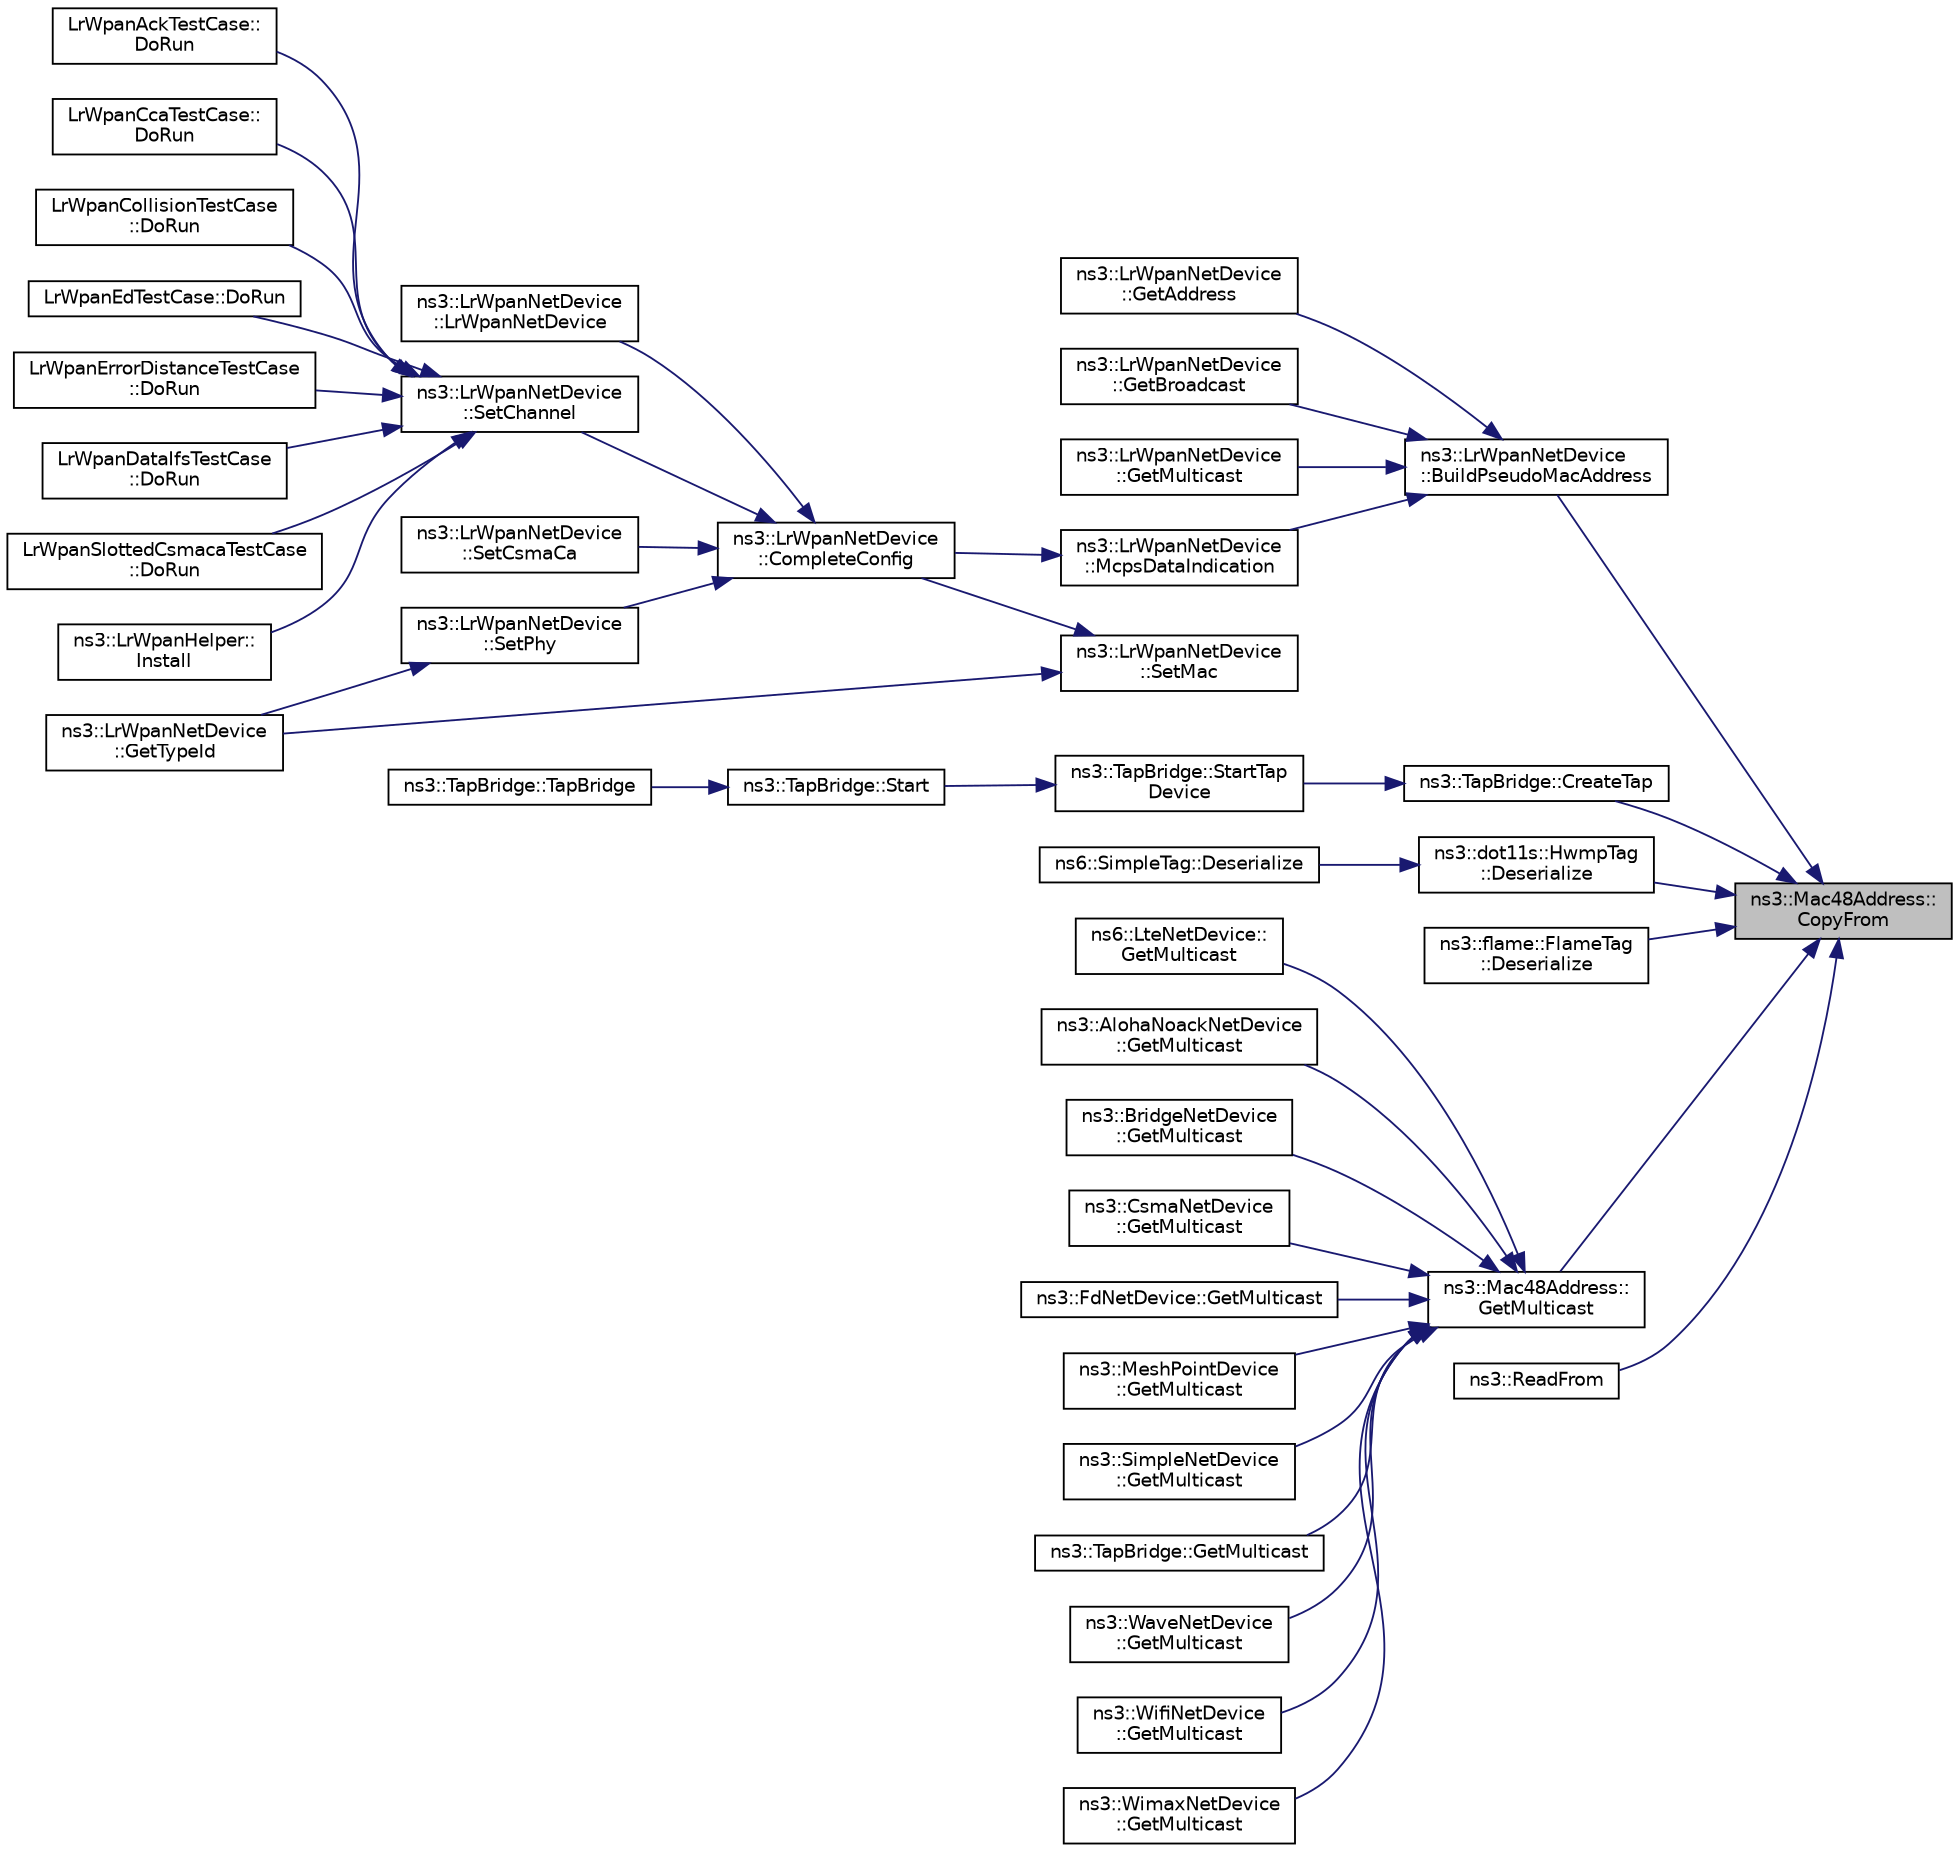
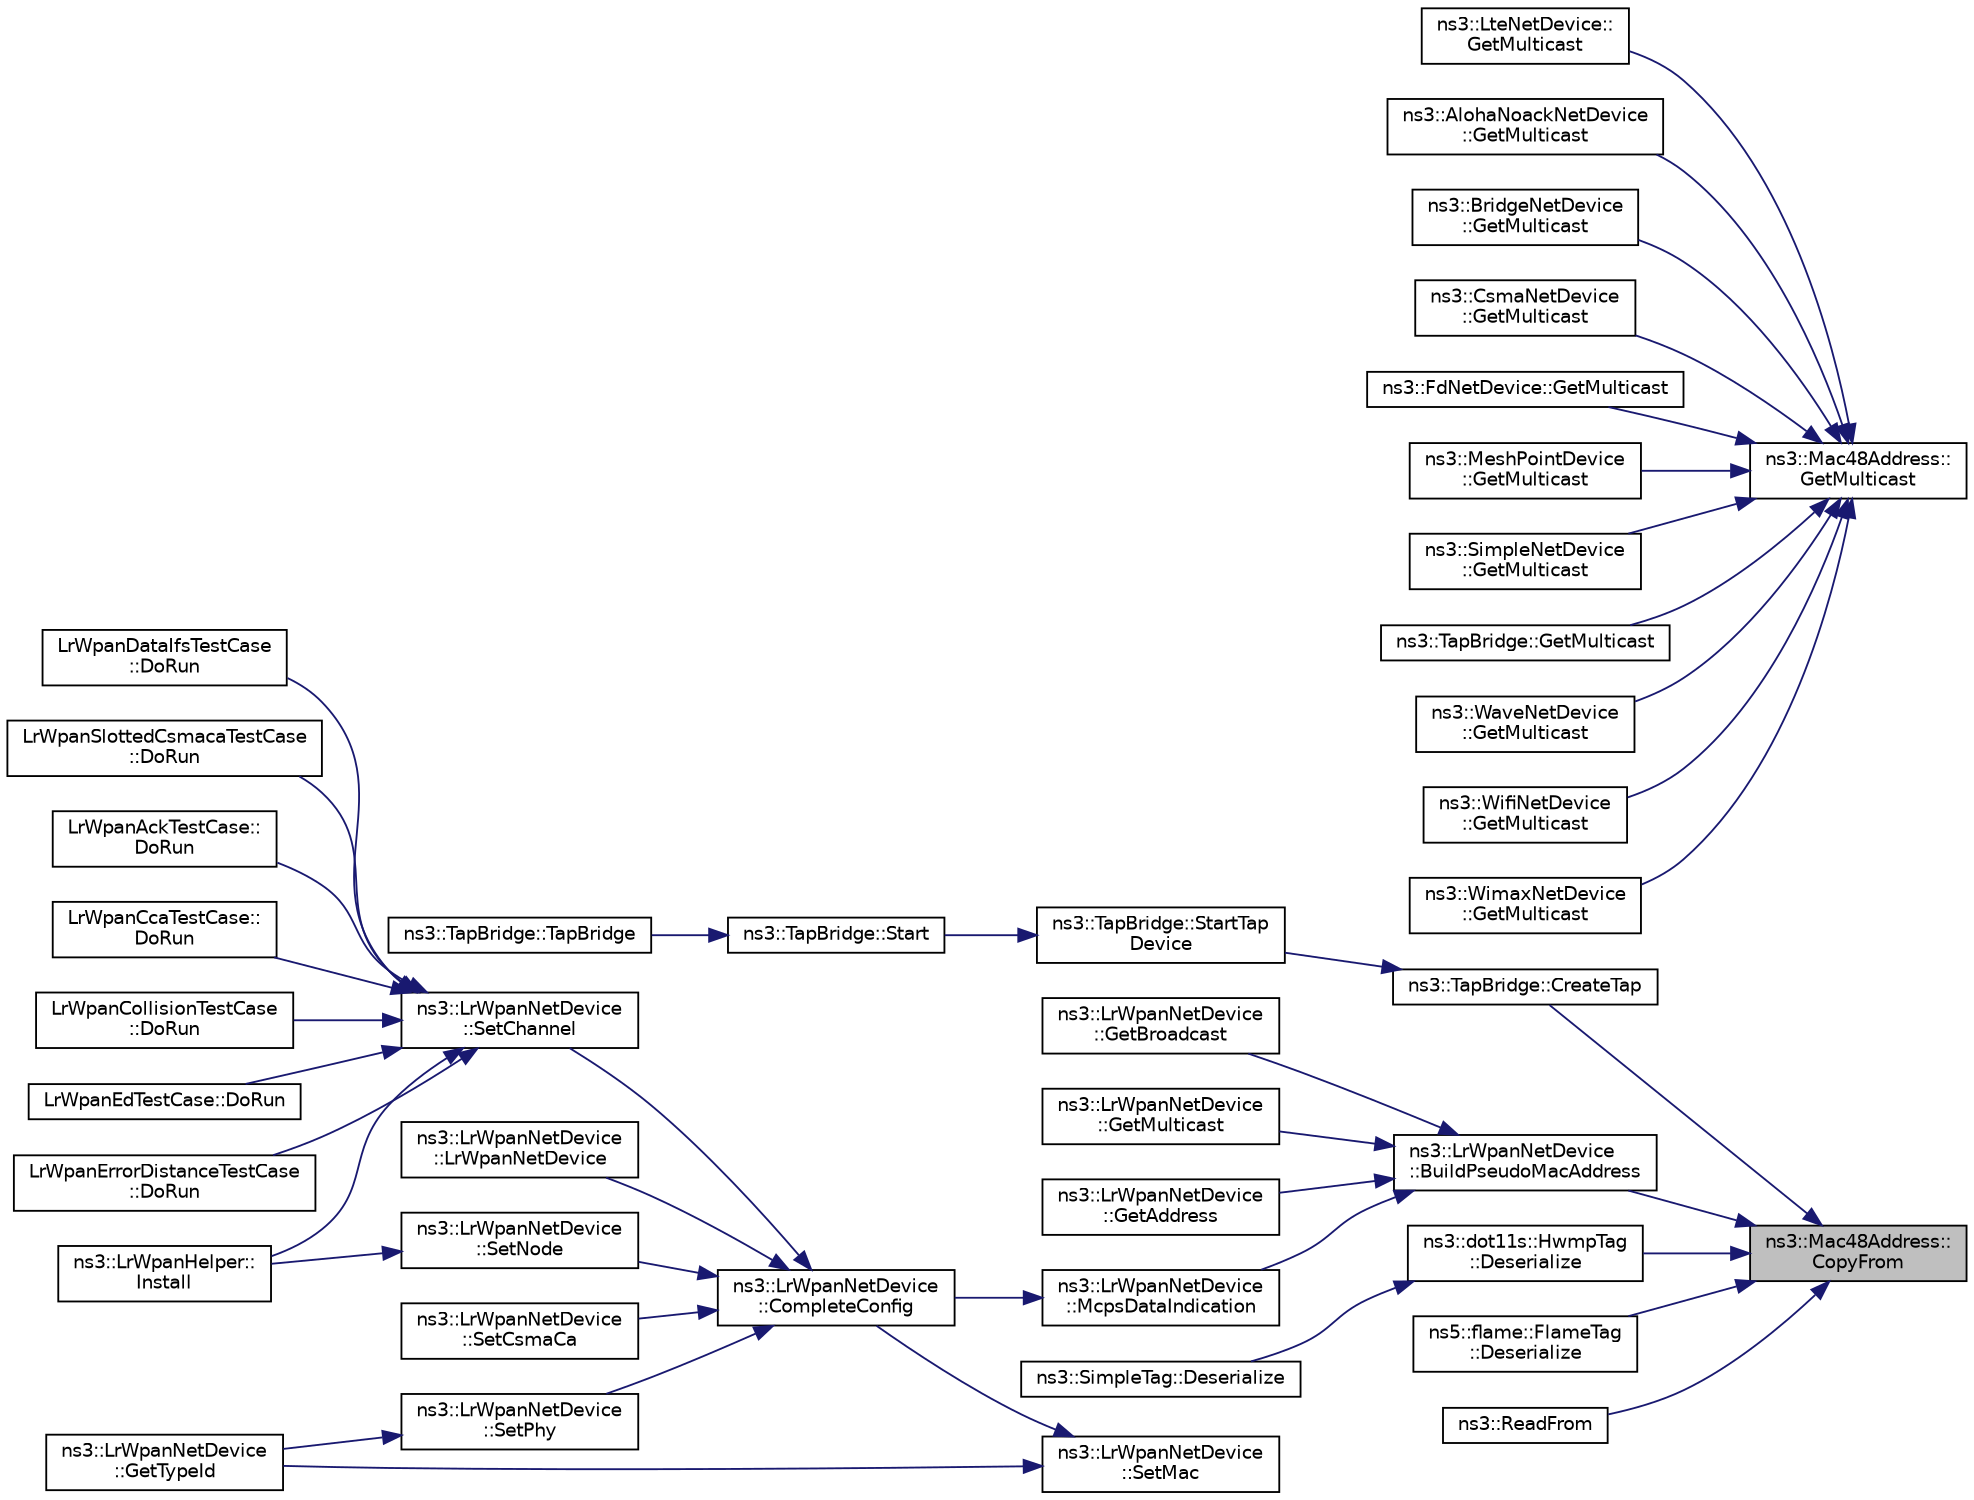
(1179, 865) -> (1161, 1379)
(1179, 946) -> (1525, 36)
(1536, 956) -> (1525, 1344)
(1684, 1113) -> none
none -> (520, 1240)
